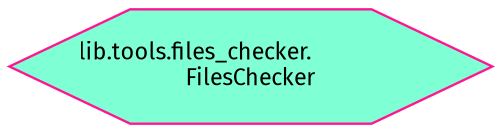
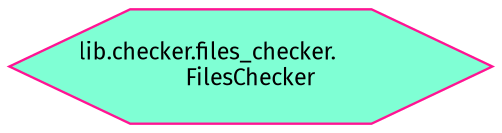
(251, 66) -> (251, 66)
